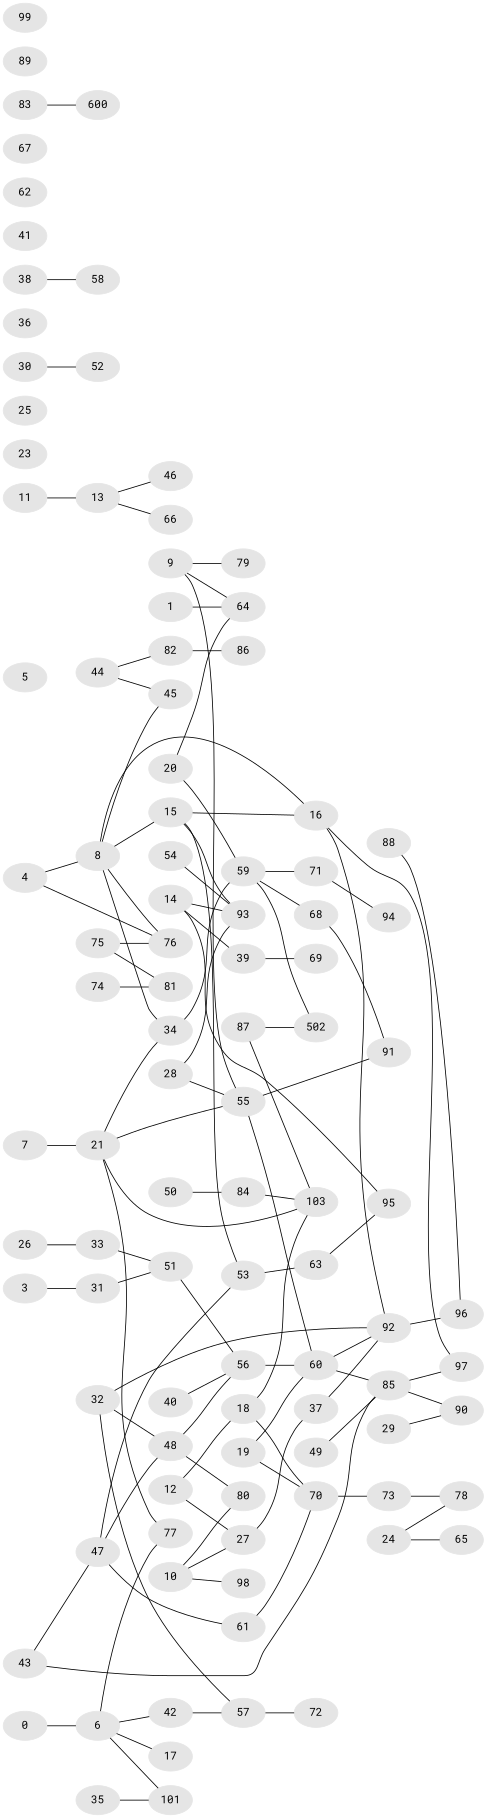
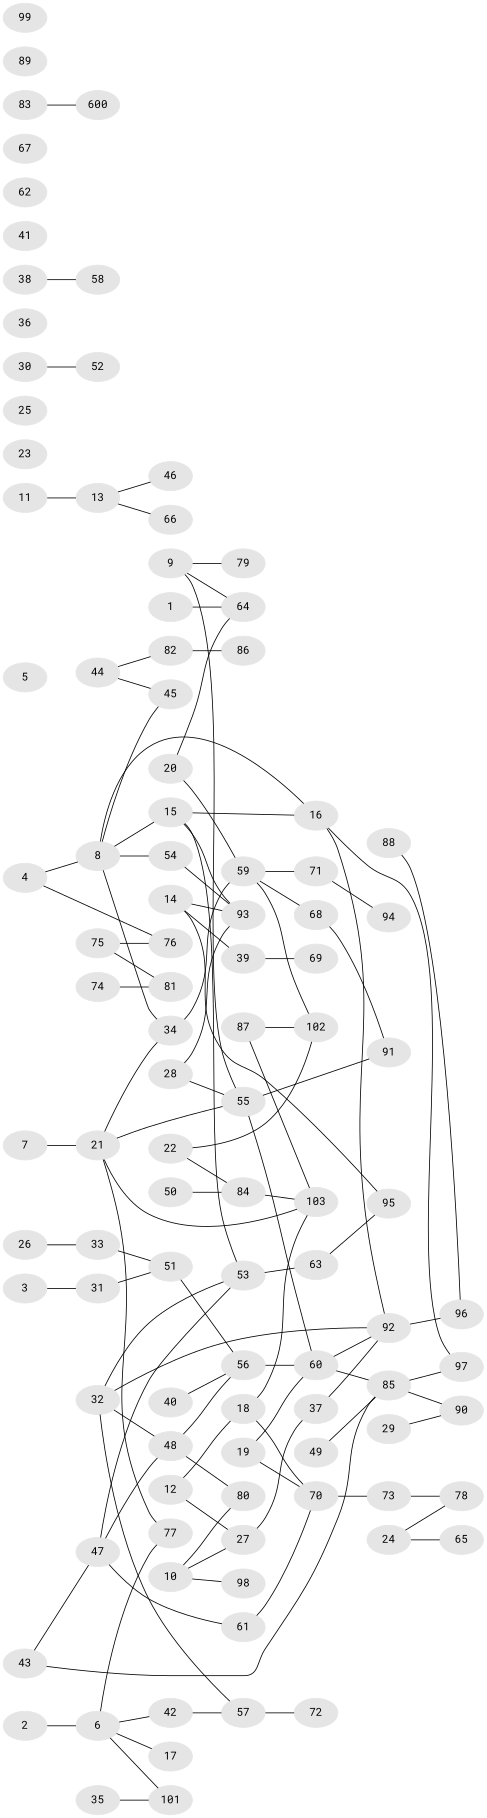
(132, 901) -> (134, 856)
(316, 1027) -> (316, 1027)
none -> (171, 1149)
none -> (152, 1320)
(25, 1726) -> (25, 1726)
